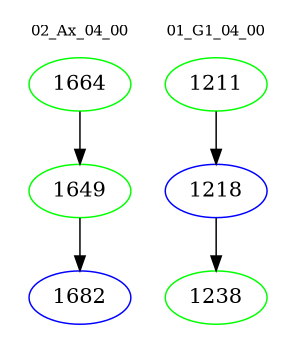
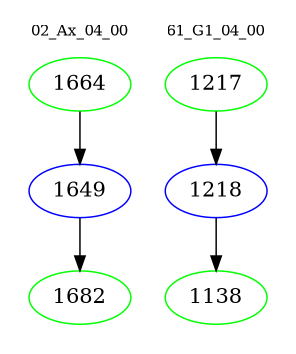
(216, 32) -> (216, 32)
(216, 84) -> (216, 84)
(80, 191) -> (80, 191)
(80, 298) -> (80, 298)
(216, 298) -> (216, 298)
